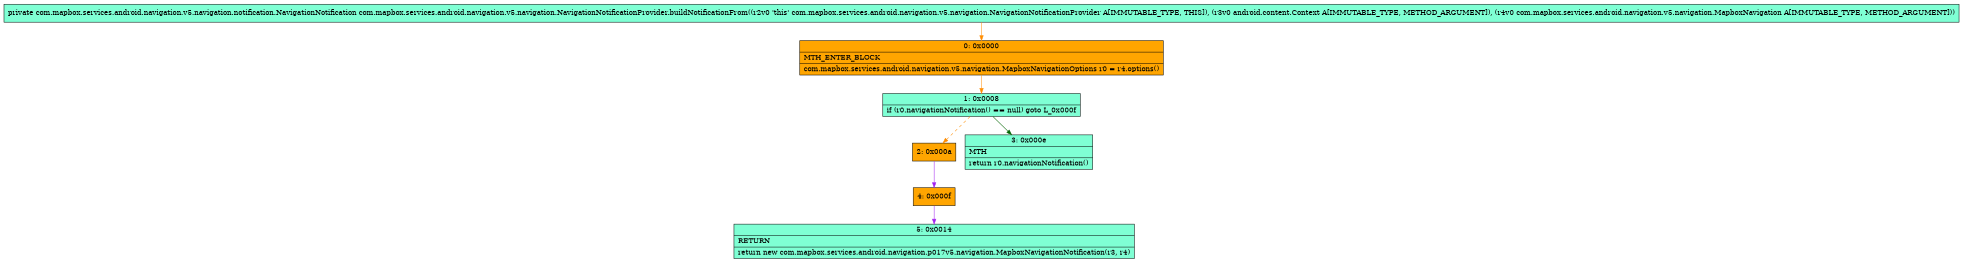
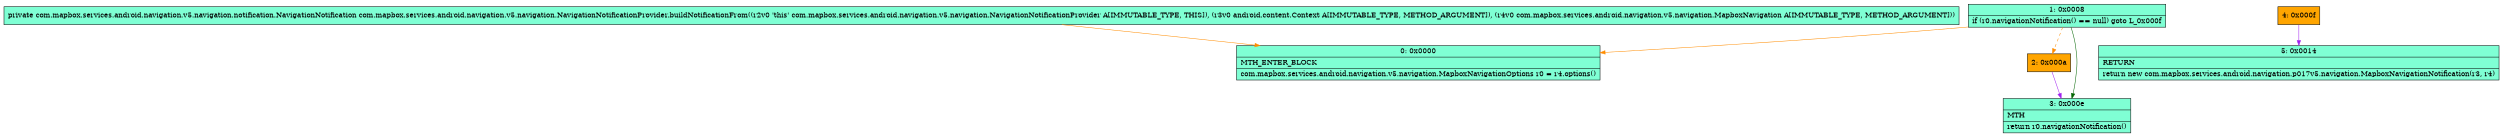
(982, 58) -> (1418, 63)
(982, 82) -> (1787, 41)
(934, 172) -> (2056, 83)
